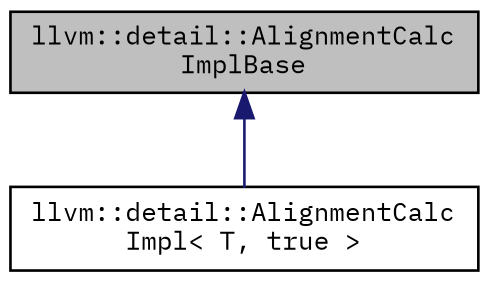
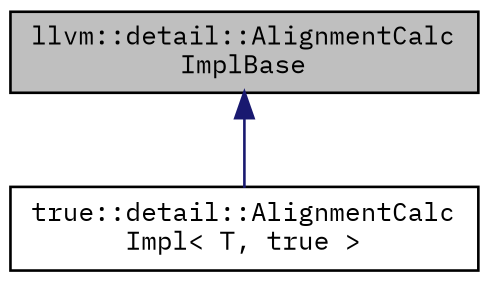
(244, 229) -> (244, 229)
